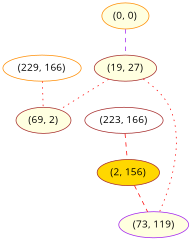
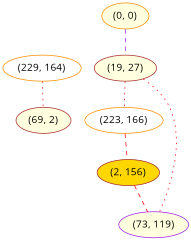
(42, 68) -> (42, 68)
(84, 94) -> (125, 94)
(124, 120) -> (124, 120)
